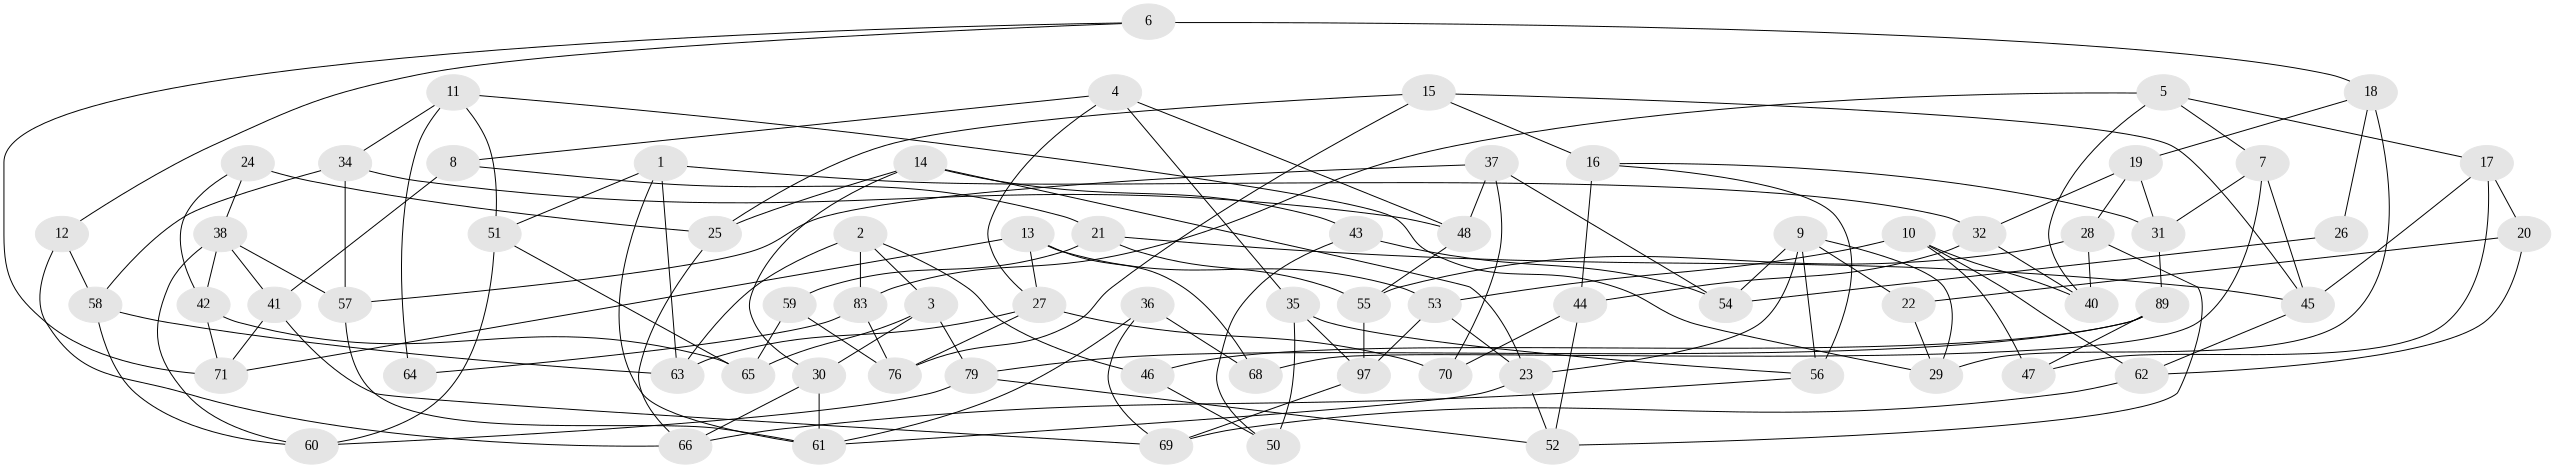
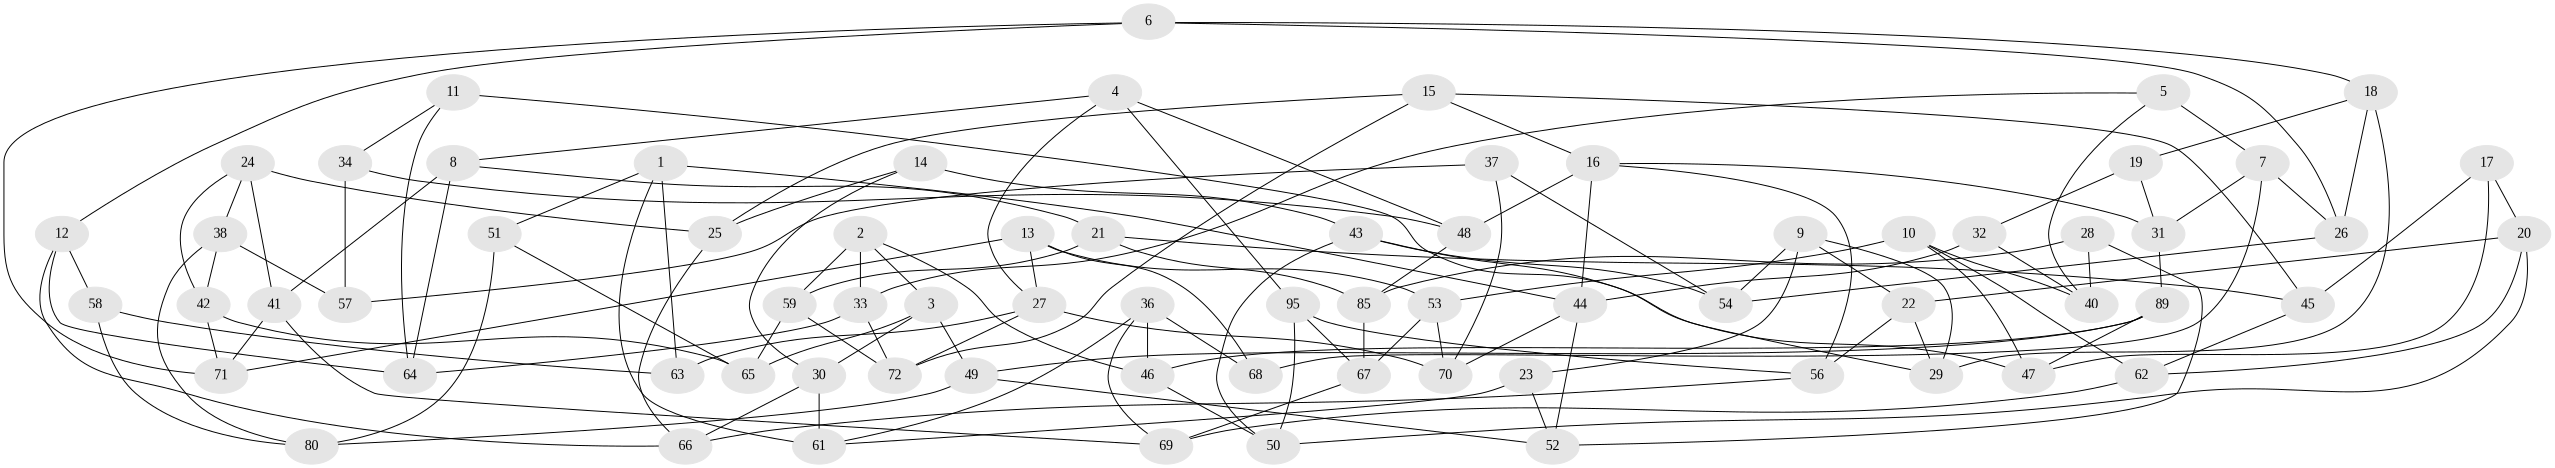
none -> (1790, 40)
(2325, 128) -> none
(490, 151) -> none
(1293, 183) -> (1124, 215)
(1478, 199) -> (1528, 199)
(2112, 199) -> none
(202, 208) -> none
(2285, 234) -> (2302, 199)
(1251, 237) -> none
(247, 269) -> (261, 234)
none -> (432, 270)
(742, 298) -> (832, 262)
(860, 305) -> (860, 305)
(1293, 305) -> (1293, 305)
(1364, 305) -> (1364, 305)
(1809, 305) -> (1866, 338)
none -> (1689, 322)
none -> (1148, 340)
(1480, 340) -> (1439, 336)
none -> (184, 347)
(895, 376) -> (895, 376)
(972, 376) -> (972, 376)
(1364, 376) -> (1364, 376)
none -> (1953, 415)
(543, 425) -> none
(312, 446) -> (312, 446)
